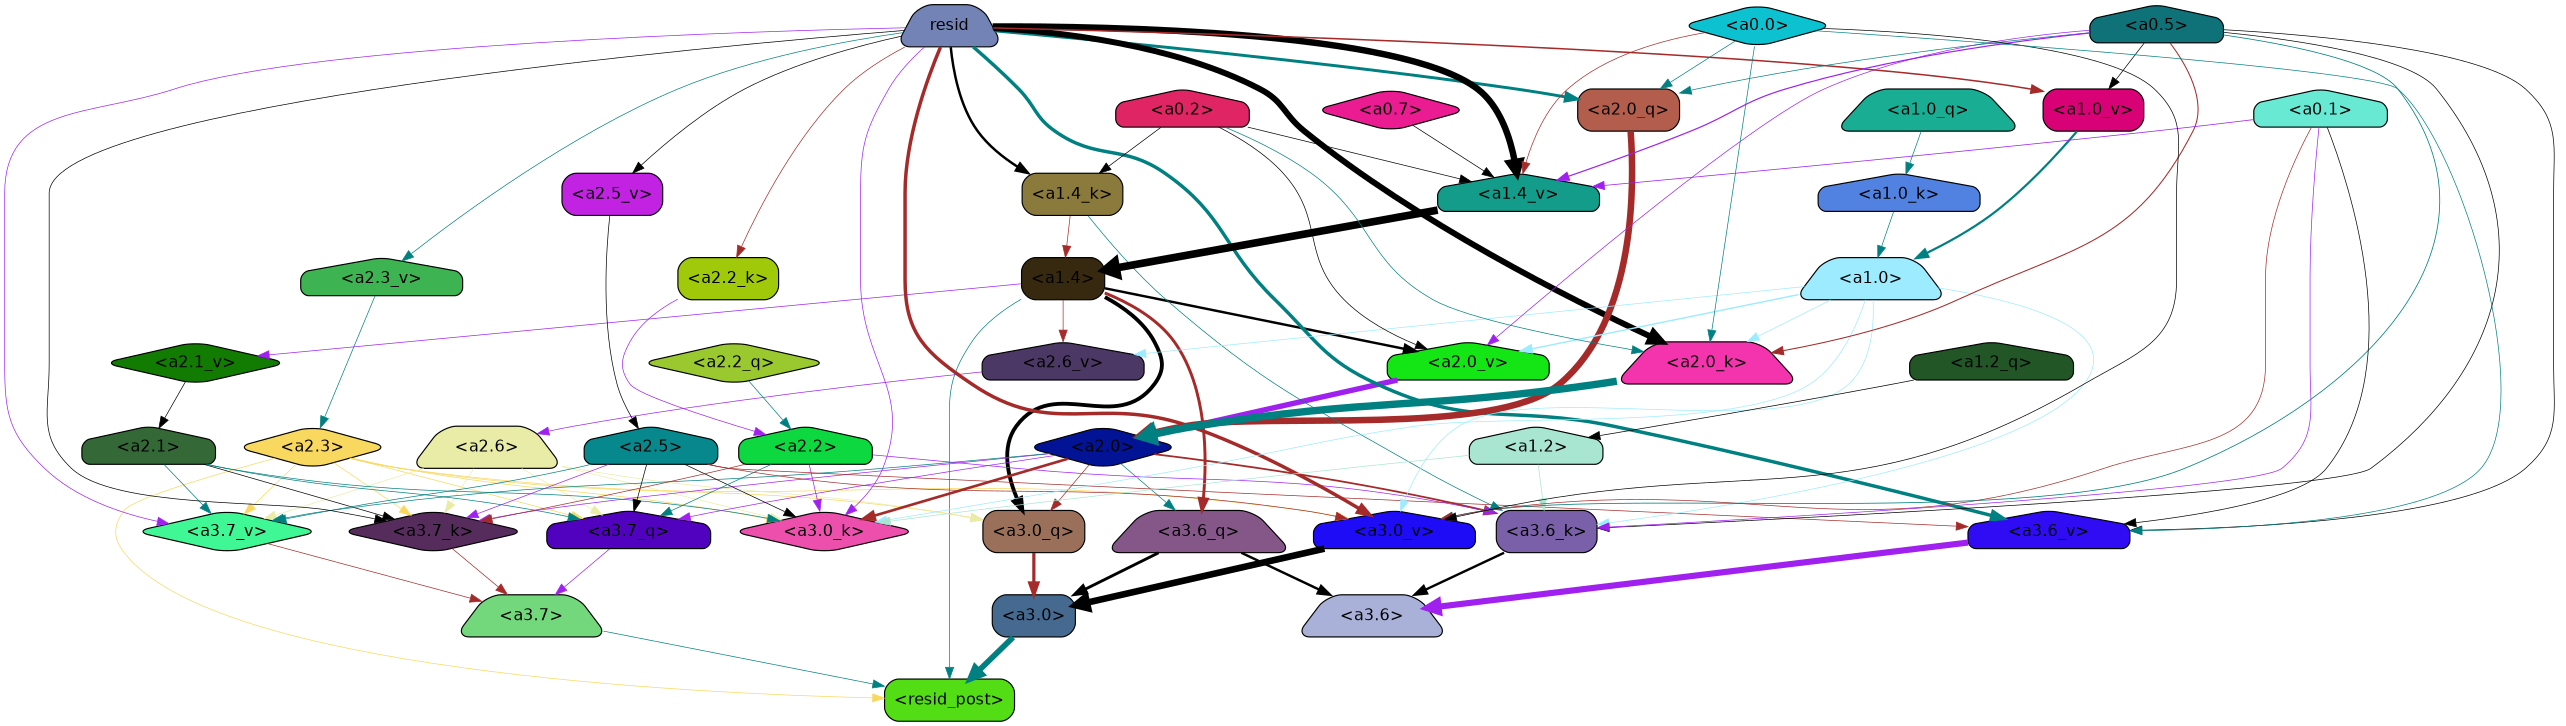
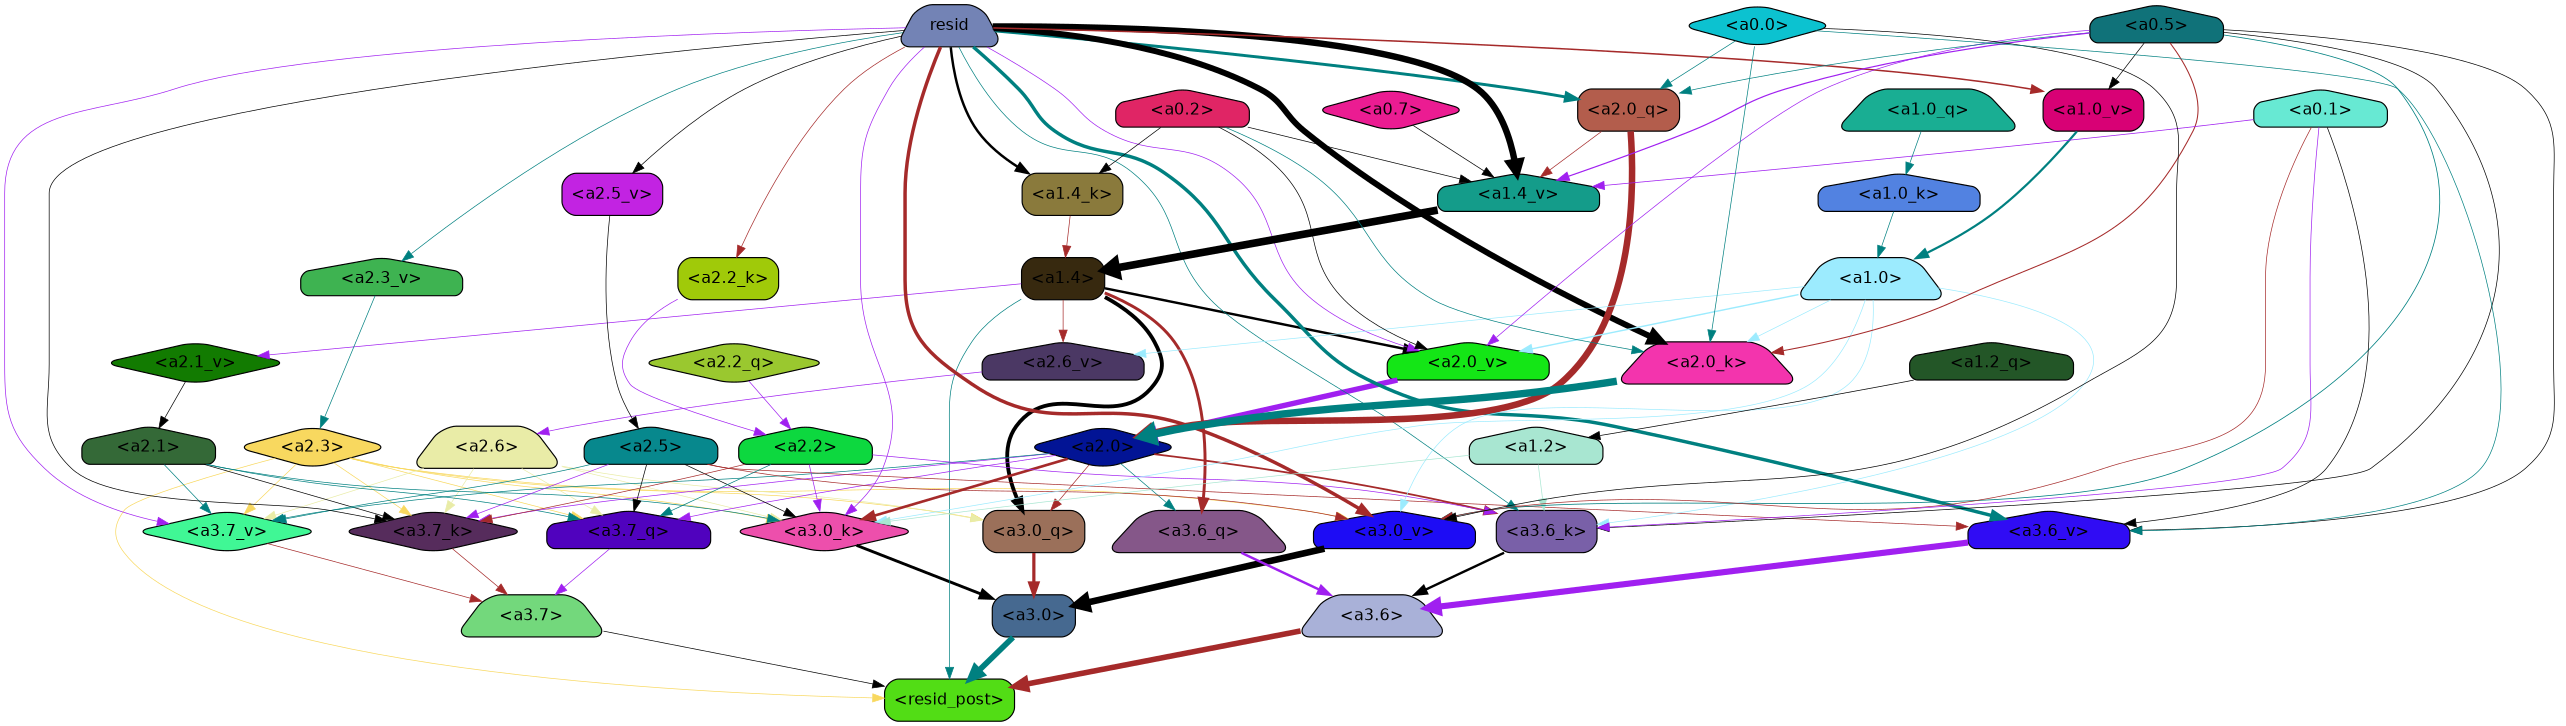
(1594, 70) -> (1576, 151)
none -> (1222, 168)
(1273, 383) -> (1206, 294)
(769, 404) -> (769, 404)
(1122, 571) -> (919, 570)
(1280, 571) -> (1280, 571)
(738, 658) -> (738, 658)
none -> (1163, 658)
